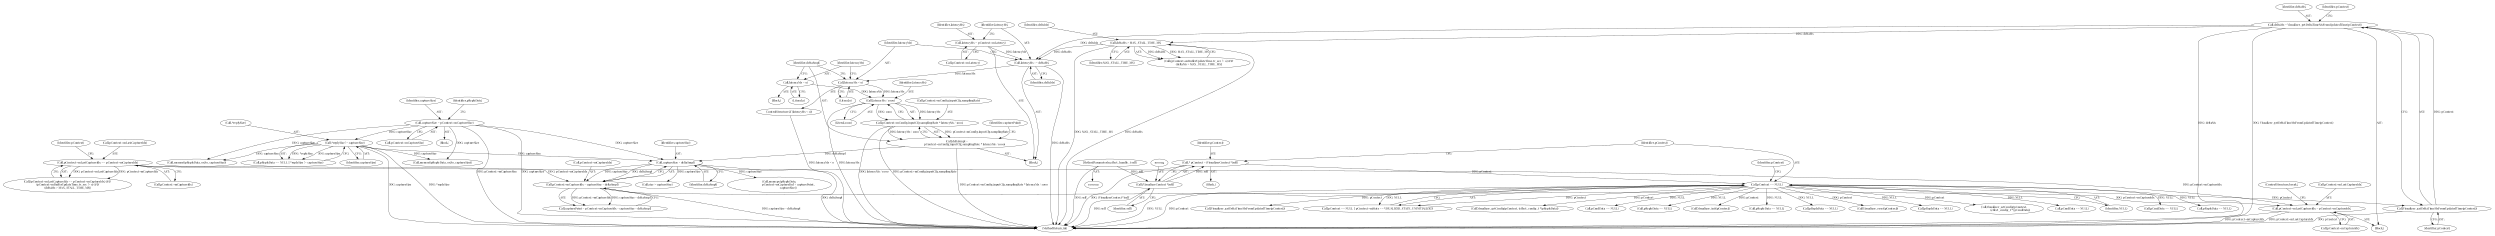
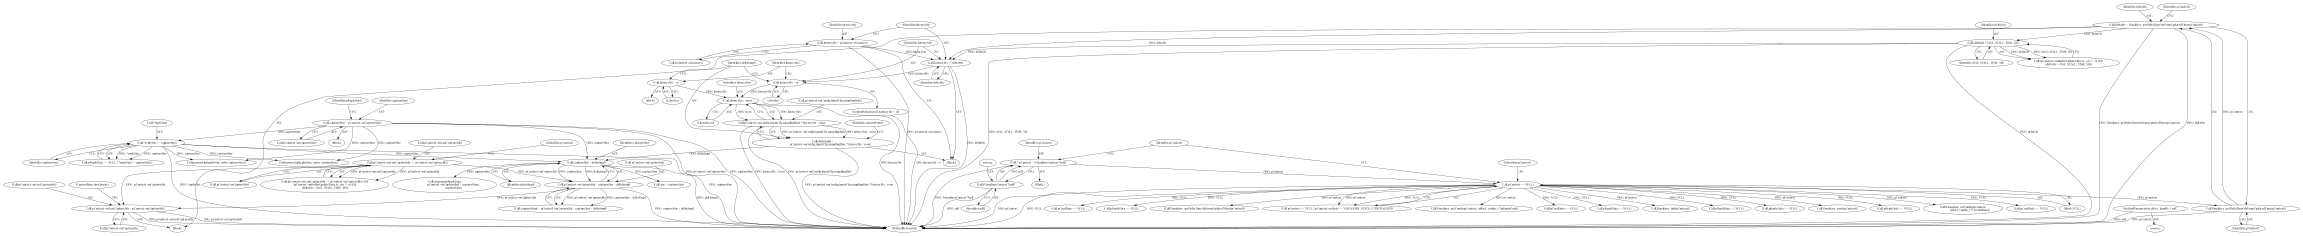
none -> (908, 122)
(1132, 173) -> none
(2116, 209) -> (2072, 209)
